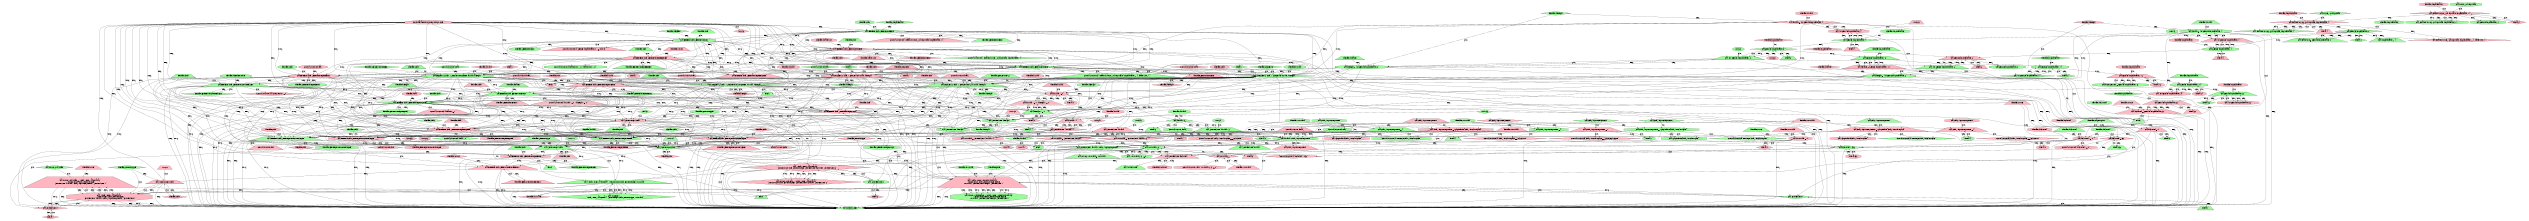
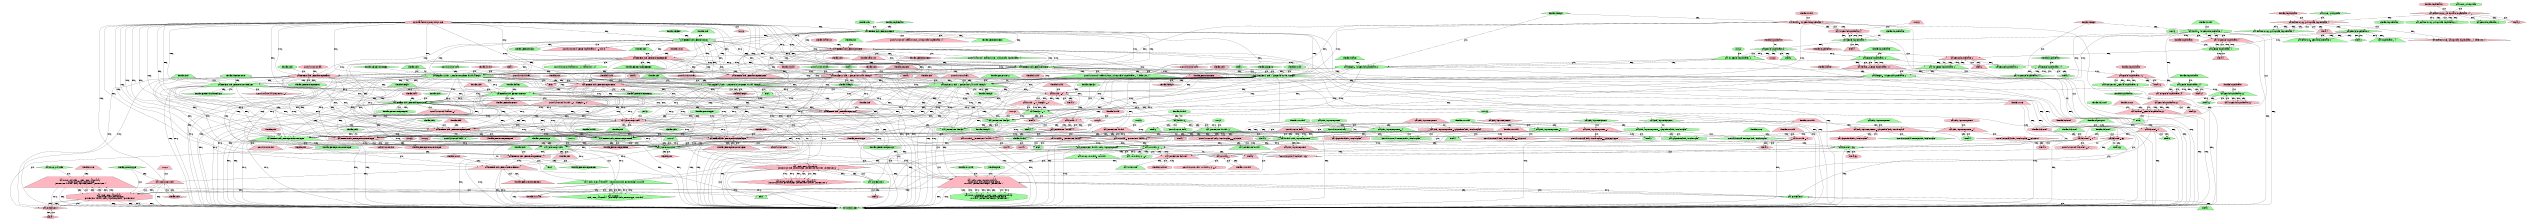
(1037, 202) -> (994, 141)
